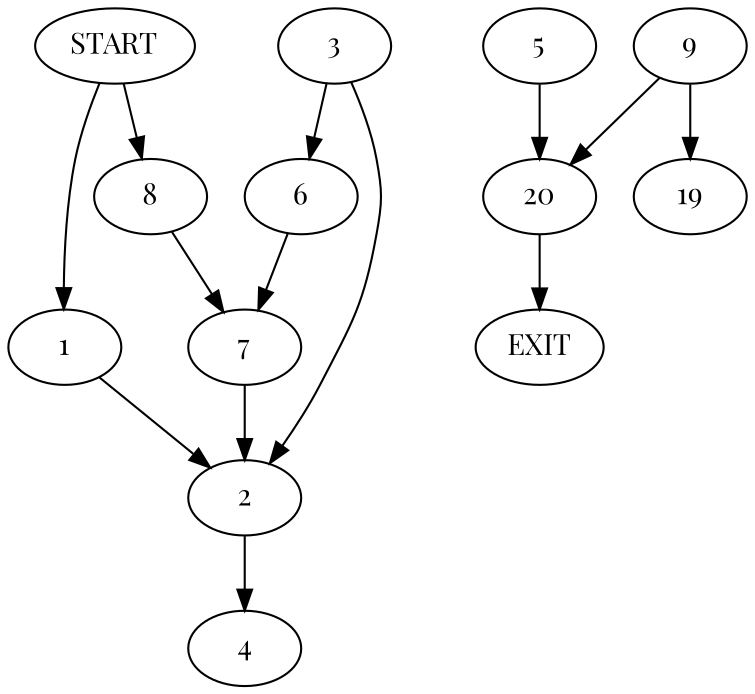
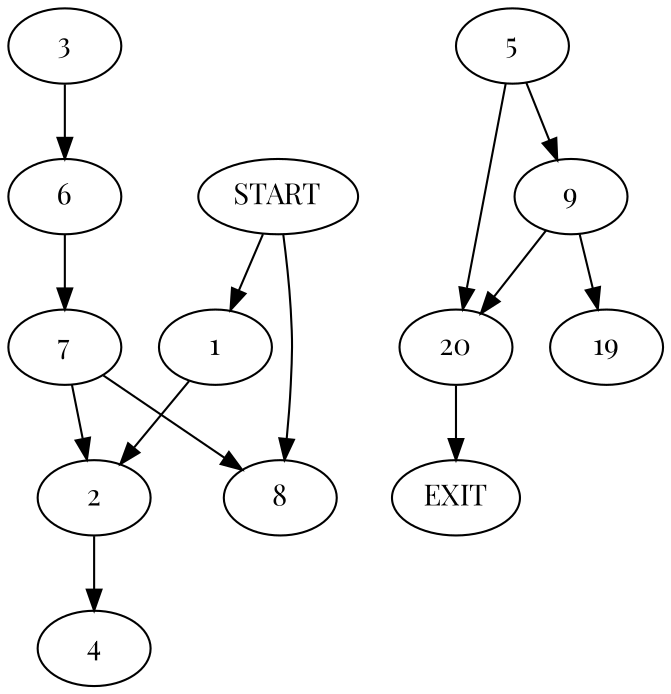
none -> (538, 112)
(192, 263) -> (173, 423)
(369, 272) -> none
